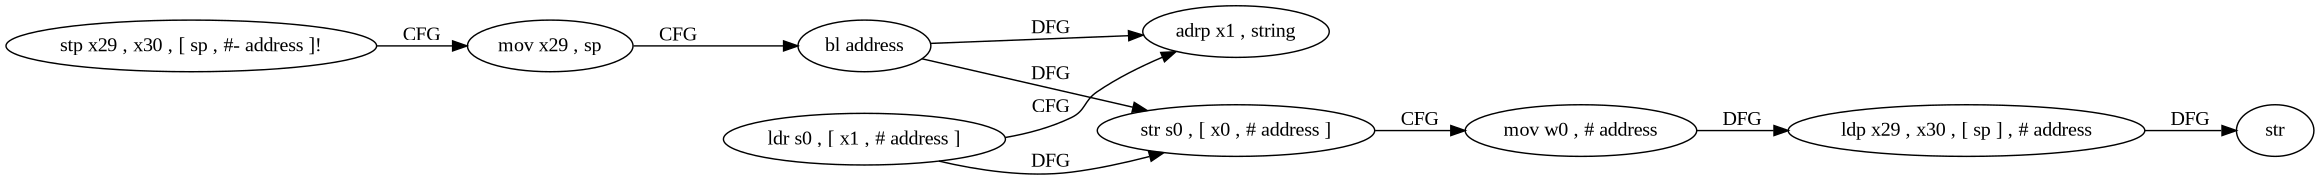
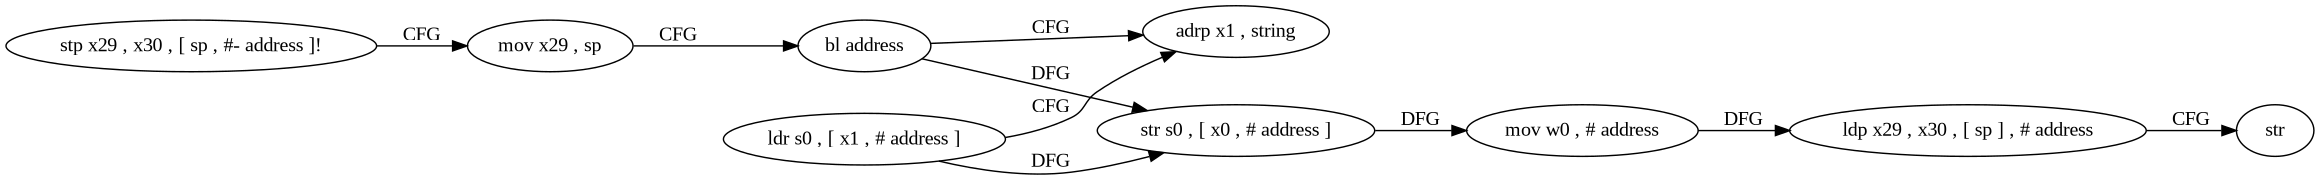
(1051, 28) -> (1051, 28)
(1420, 120) -> (1421, 120)
(2191, 120) -> (2191, 120)
